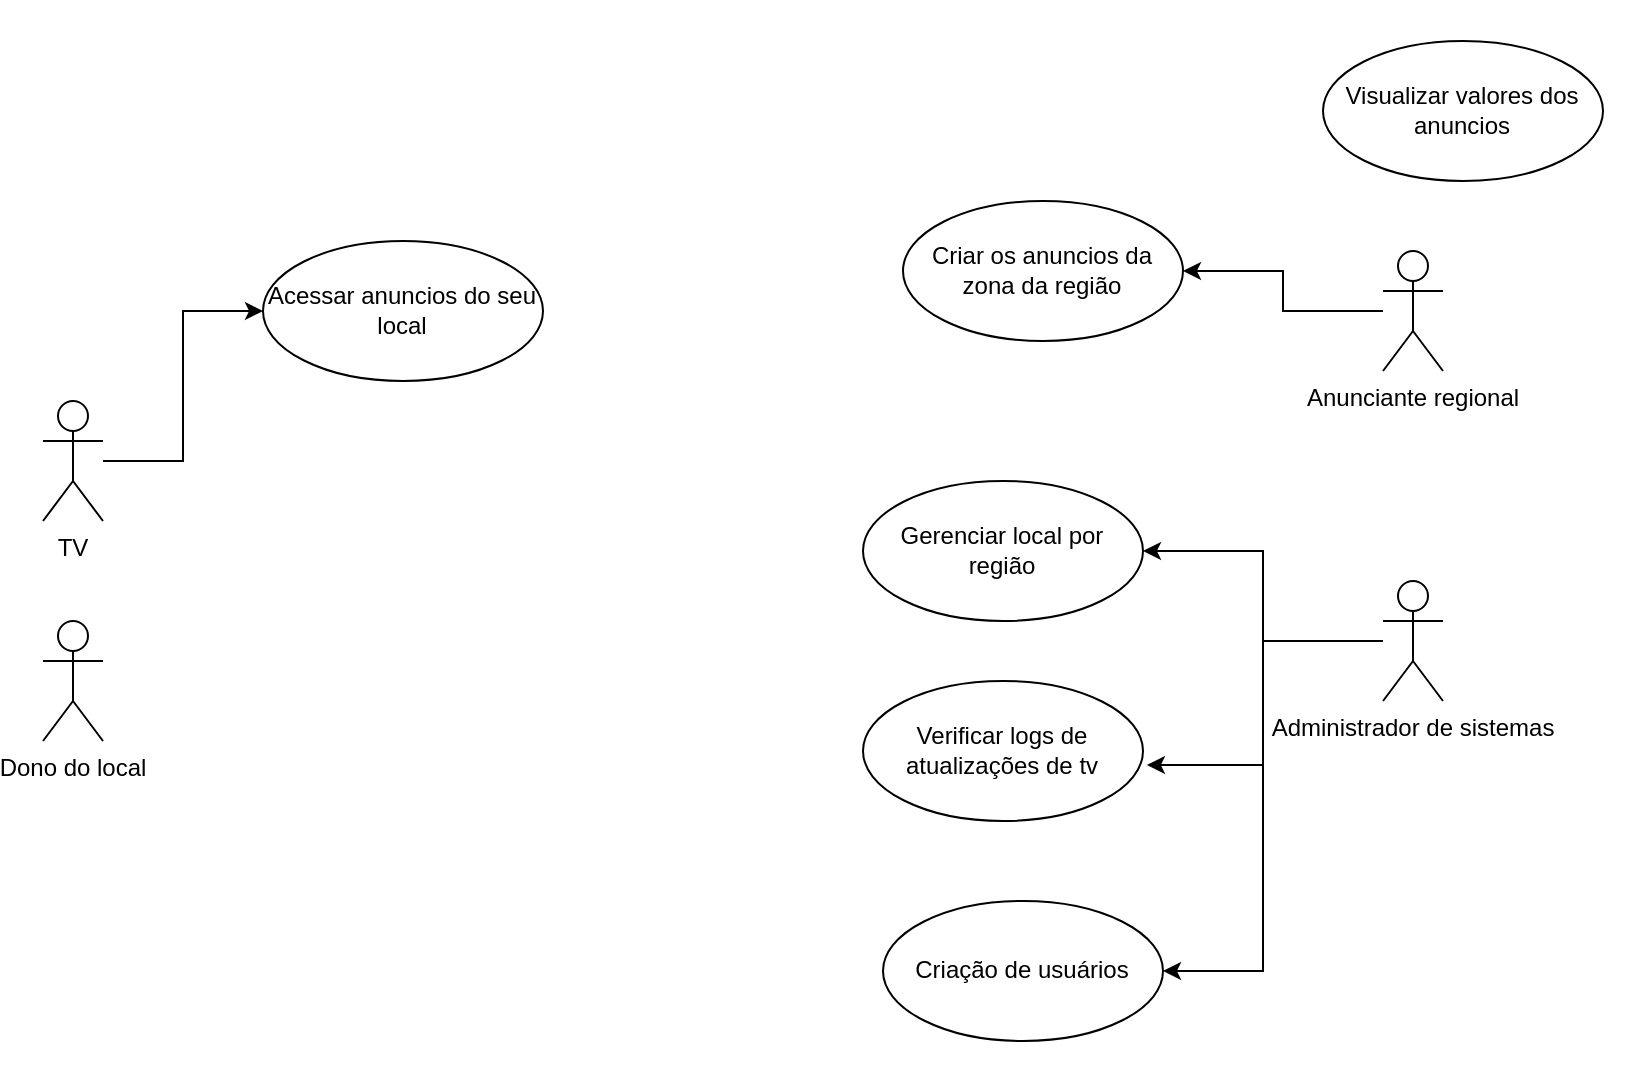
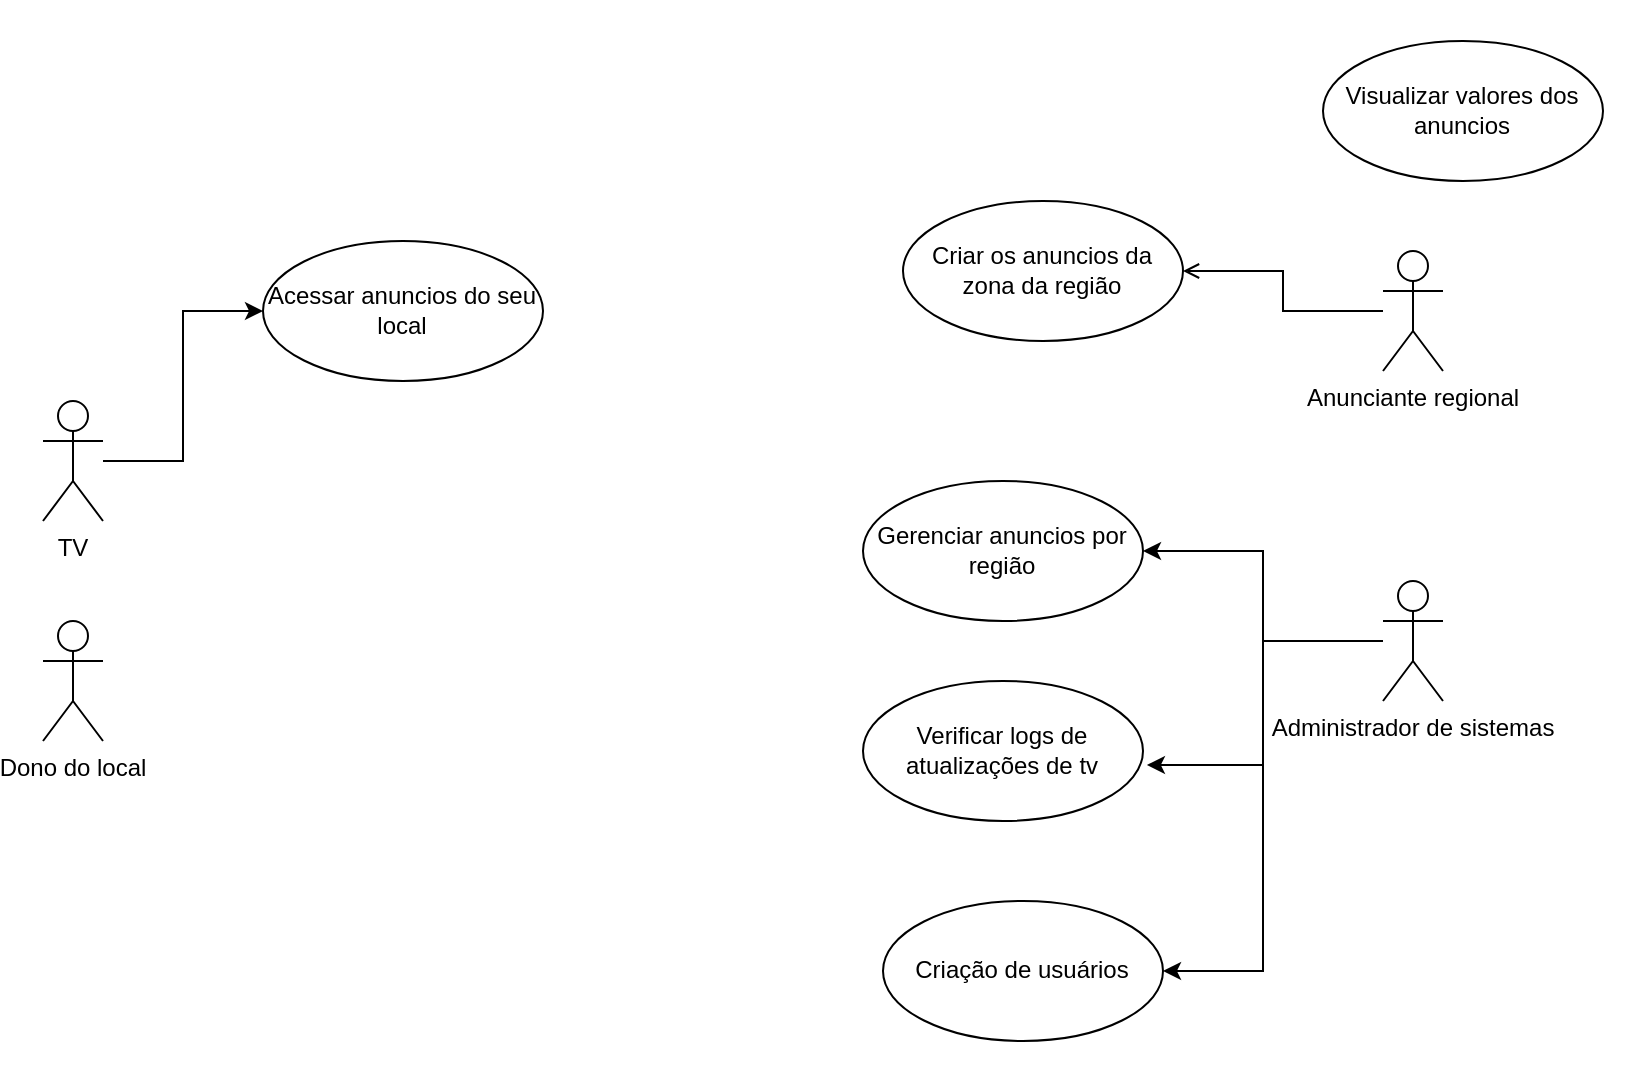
(1198, 271) -> (1195, 271)
(1003, 551) -> (1003, 551)
